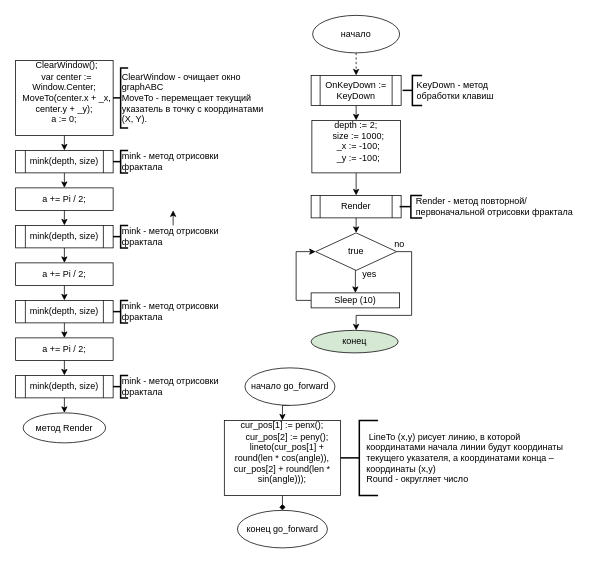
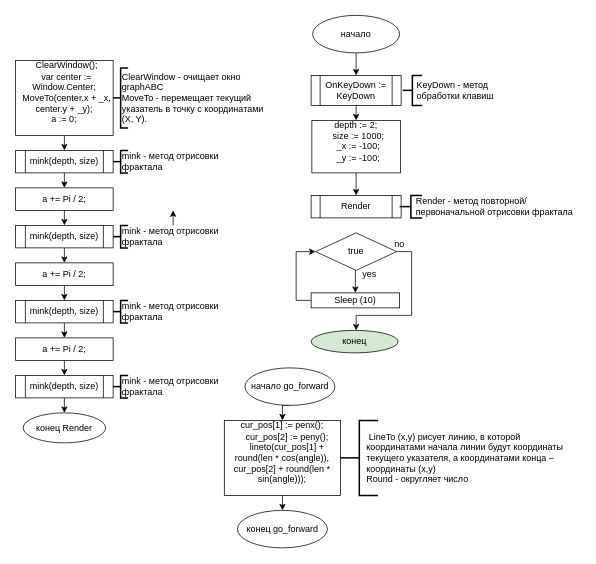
(356, 61) -> (356, 61)
(356, 226) -> none
(64, 428) -> (64, 428)
(282, 503) -> (282, 504)
